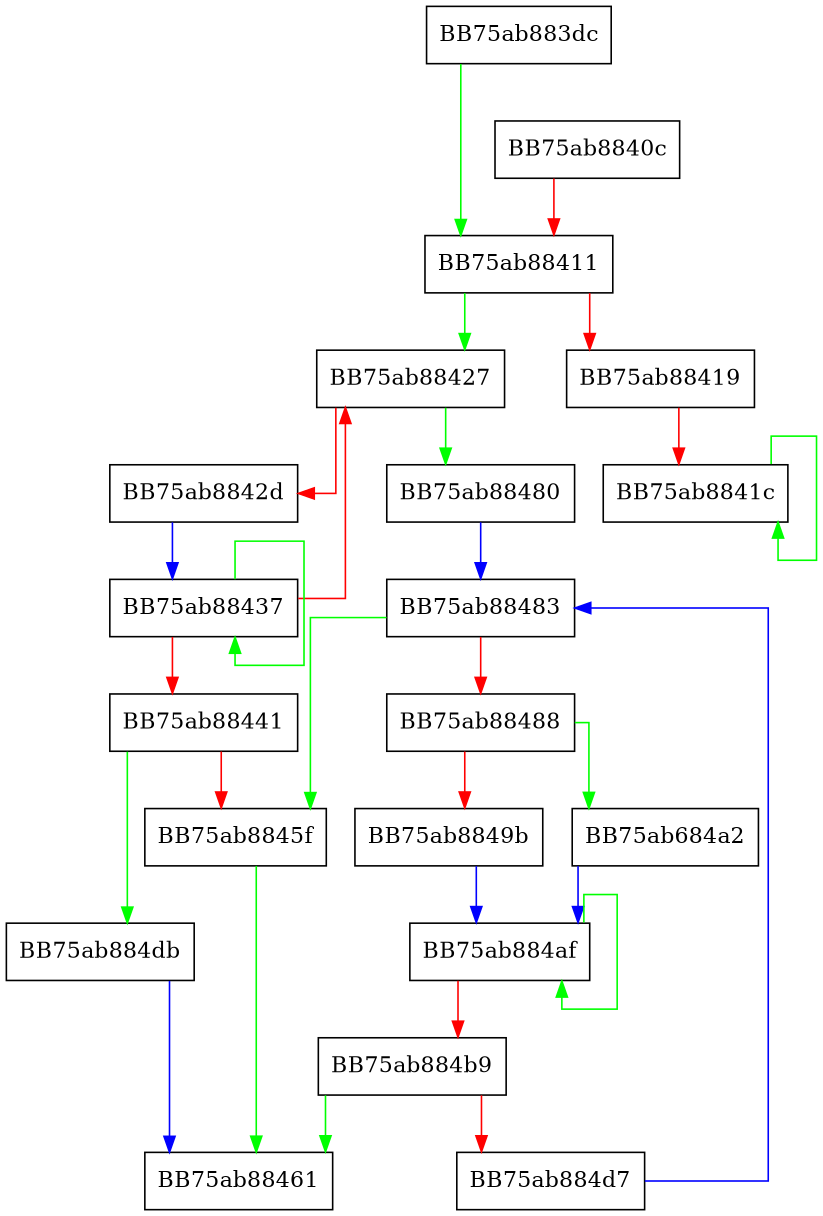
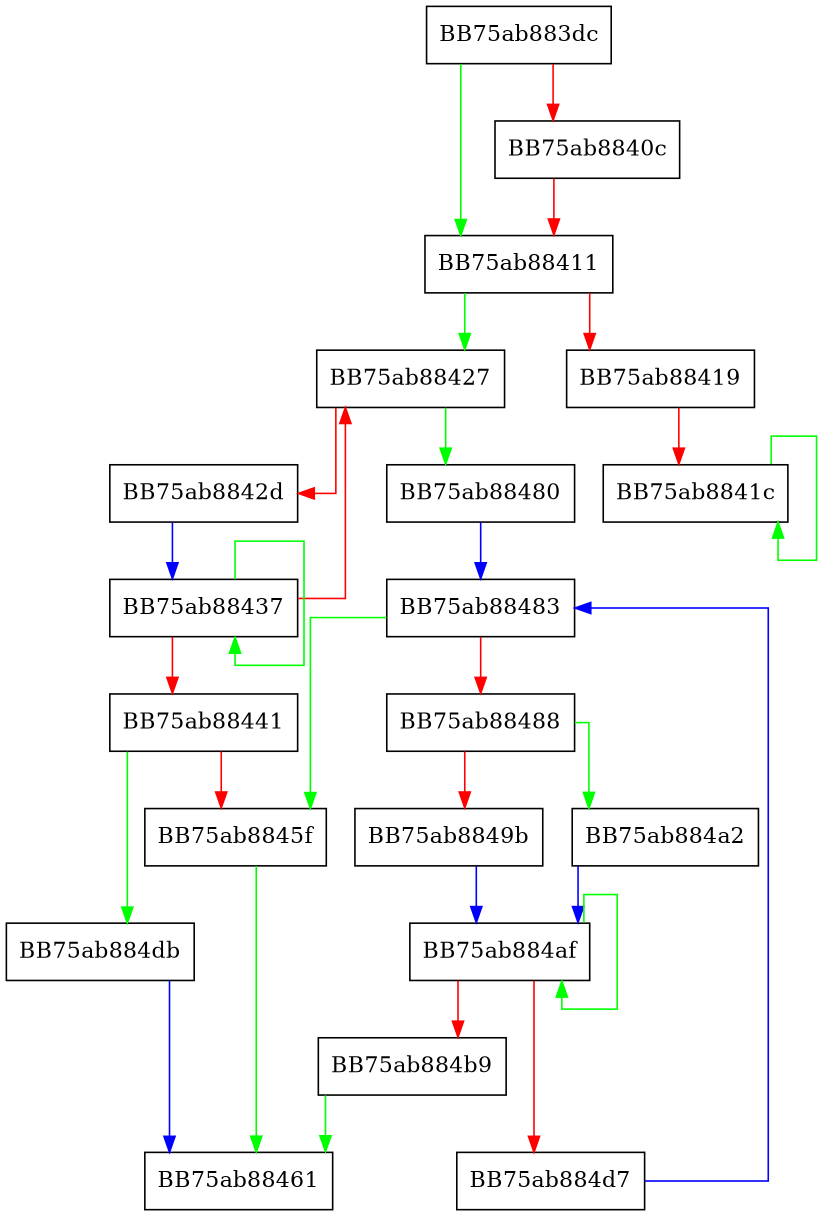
none -> (553, 84)
(665, 837) -> (665, 837)
(481, 1116) -> (534, 1059)
